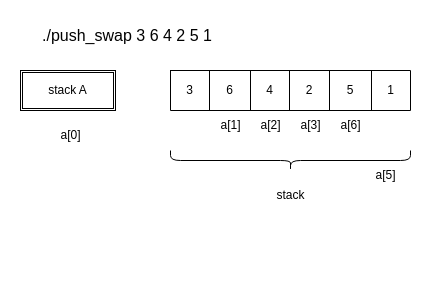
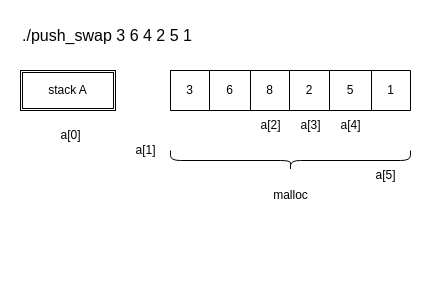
(136, 36) -> (116, 36)
(270, 91) -> (270, 91)
(231, 126) -> (146, 151)
(351, 126) -> (351, 126)
(291, 196) -> (291, 196)
